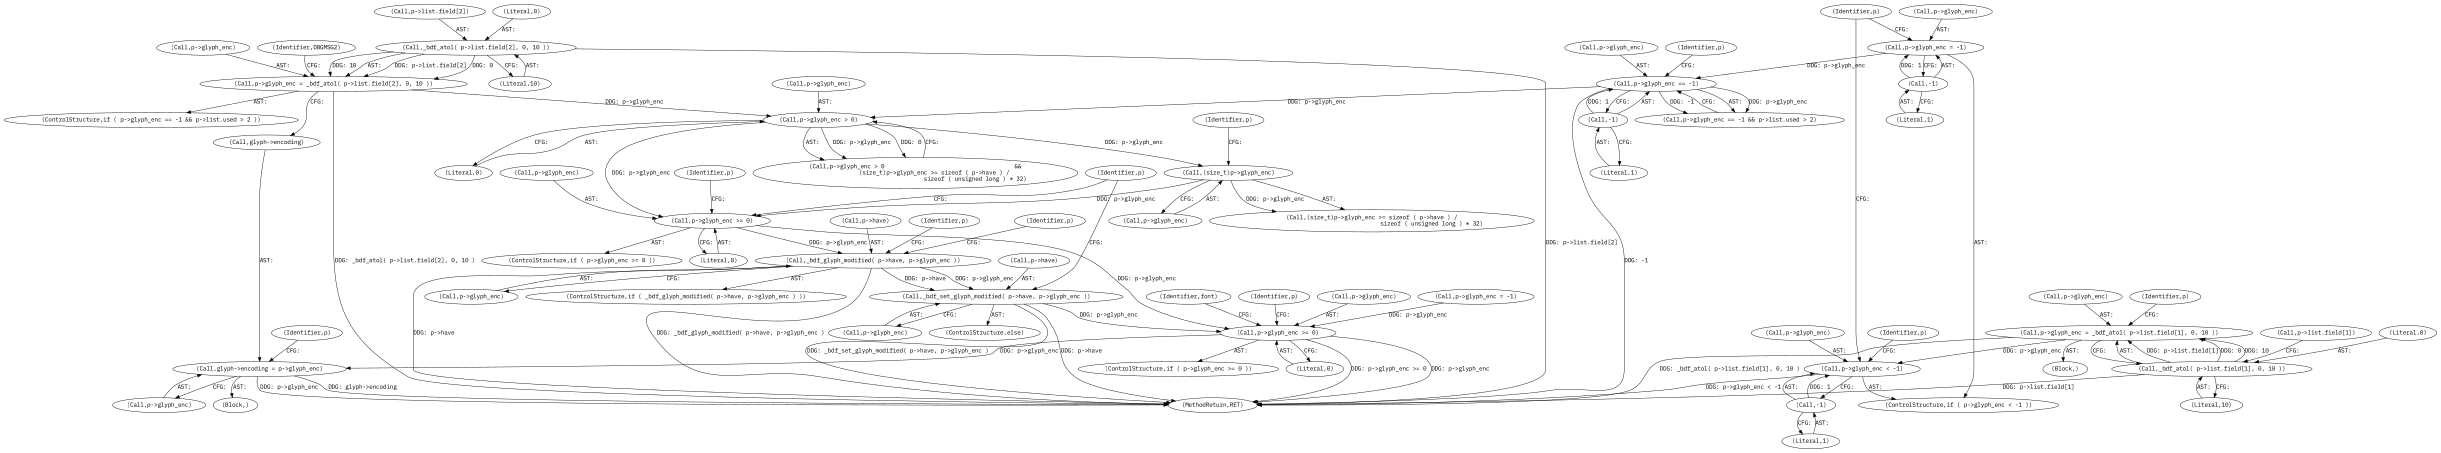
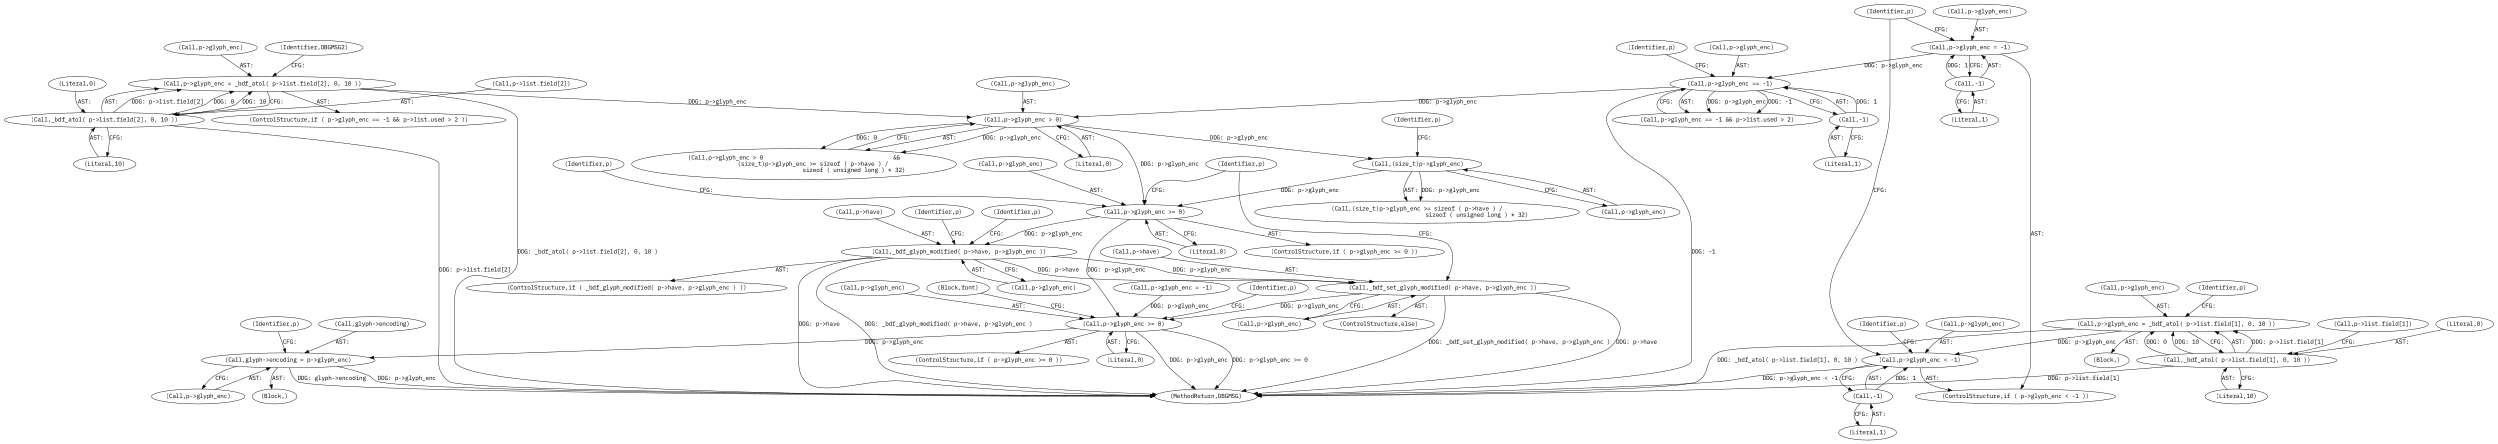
(306, 113) -> (254, 107)
(1189, 297) -> (958, 288)
(1213, 405) -> (1206, 396)
